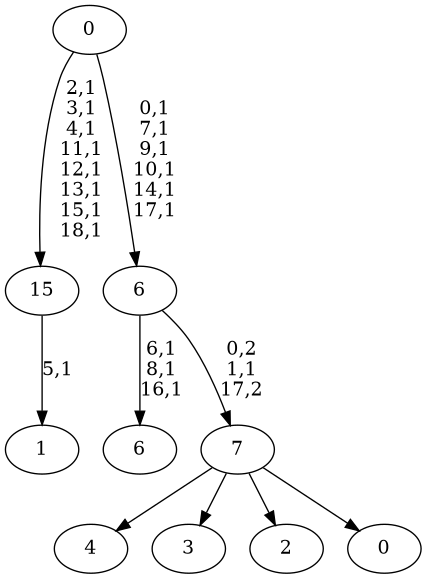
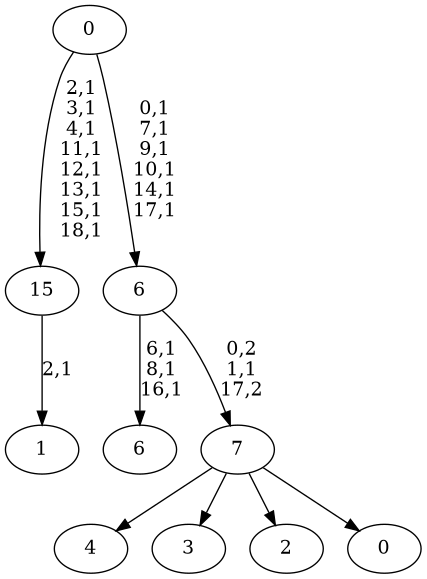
(58, 370) -> (58, 370)
